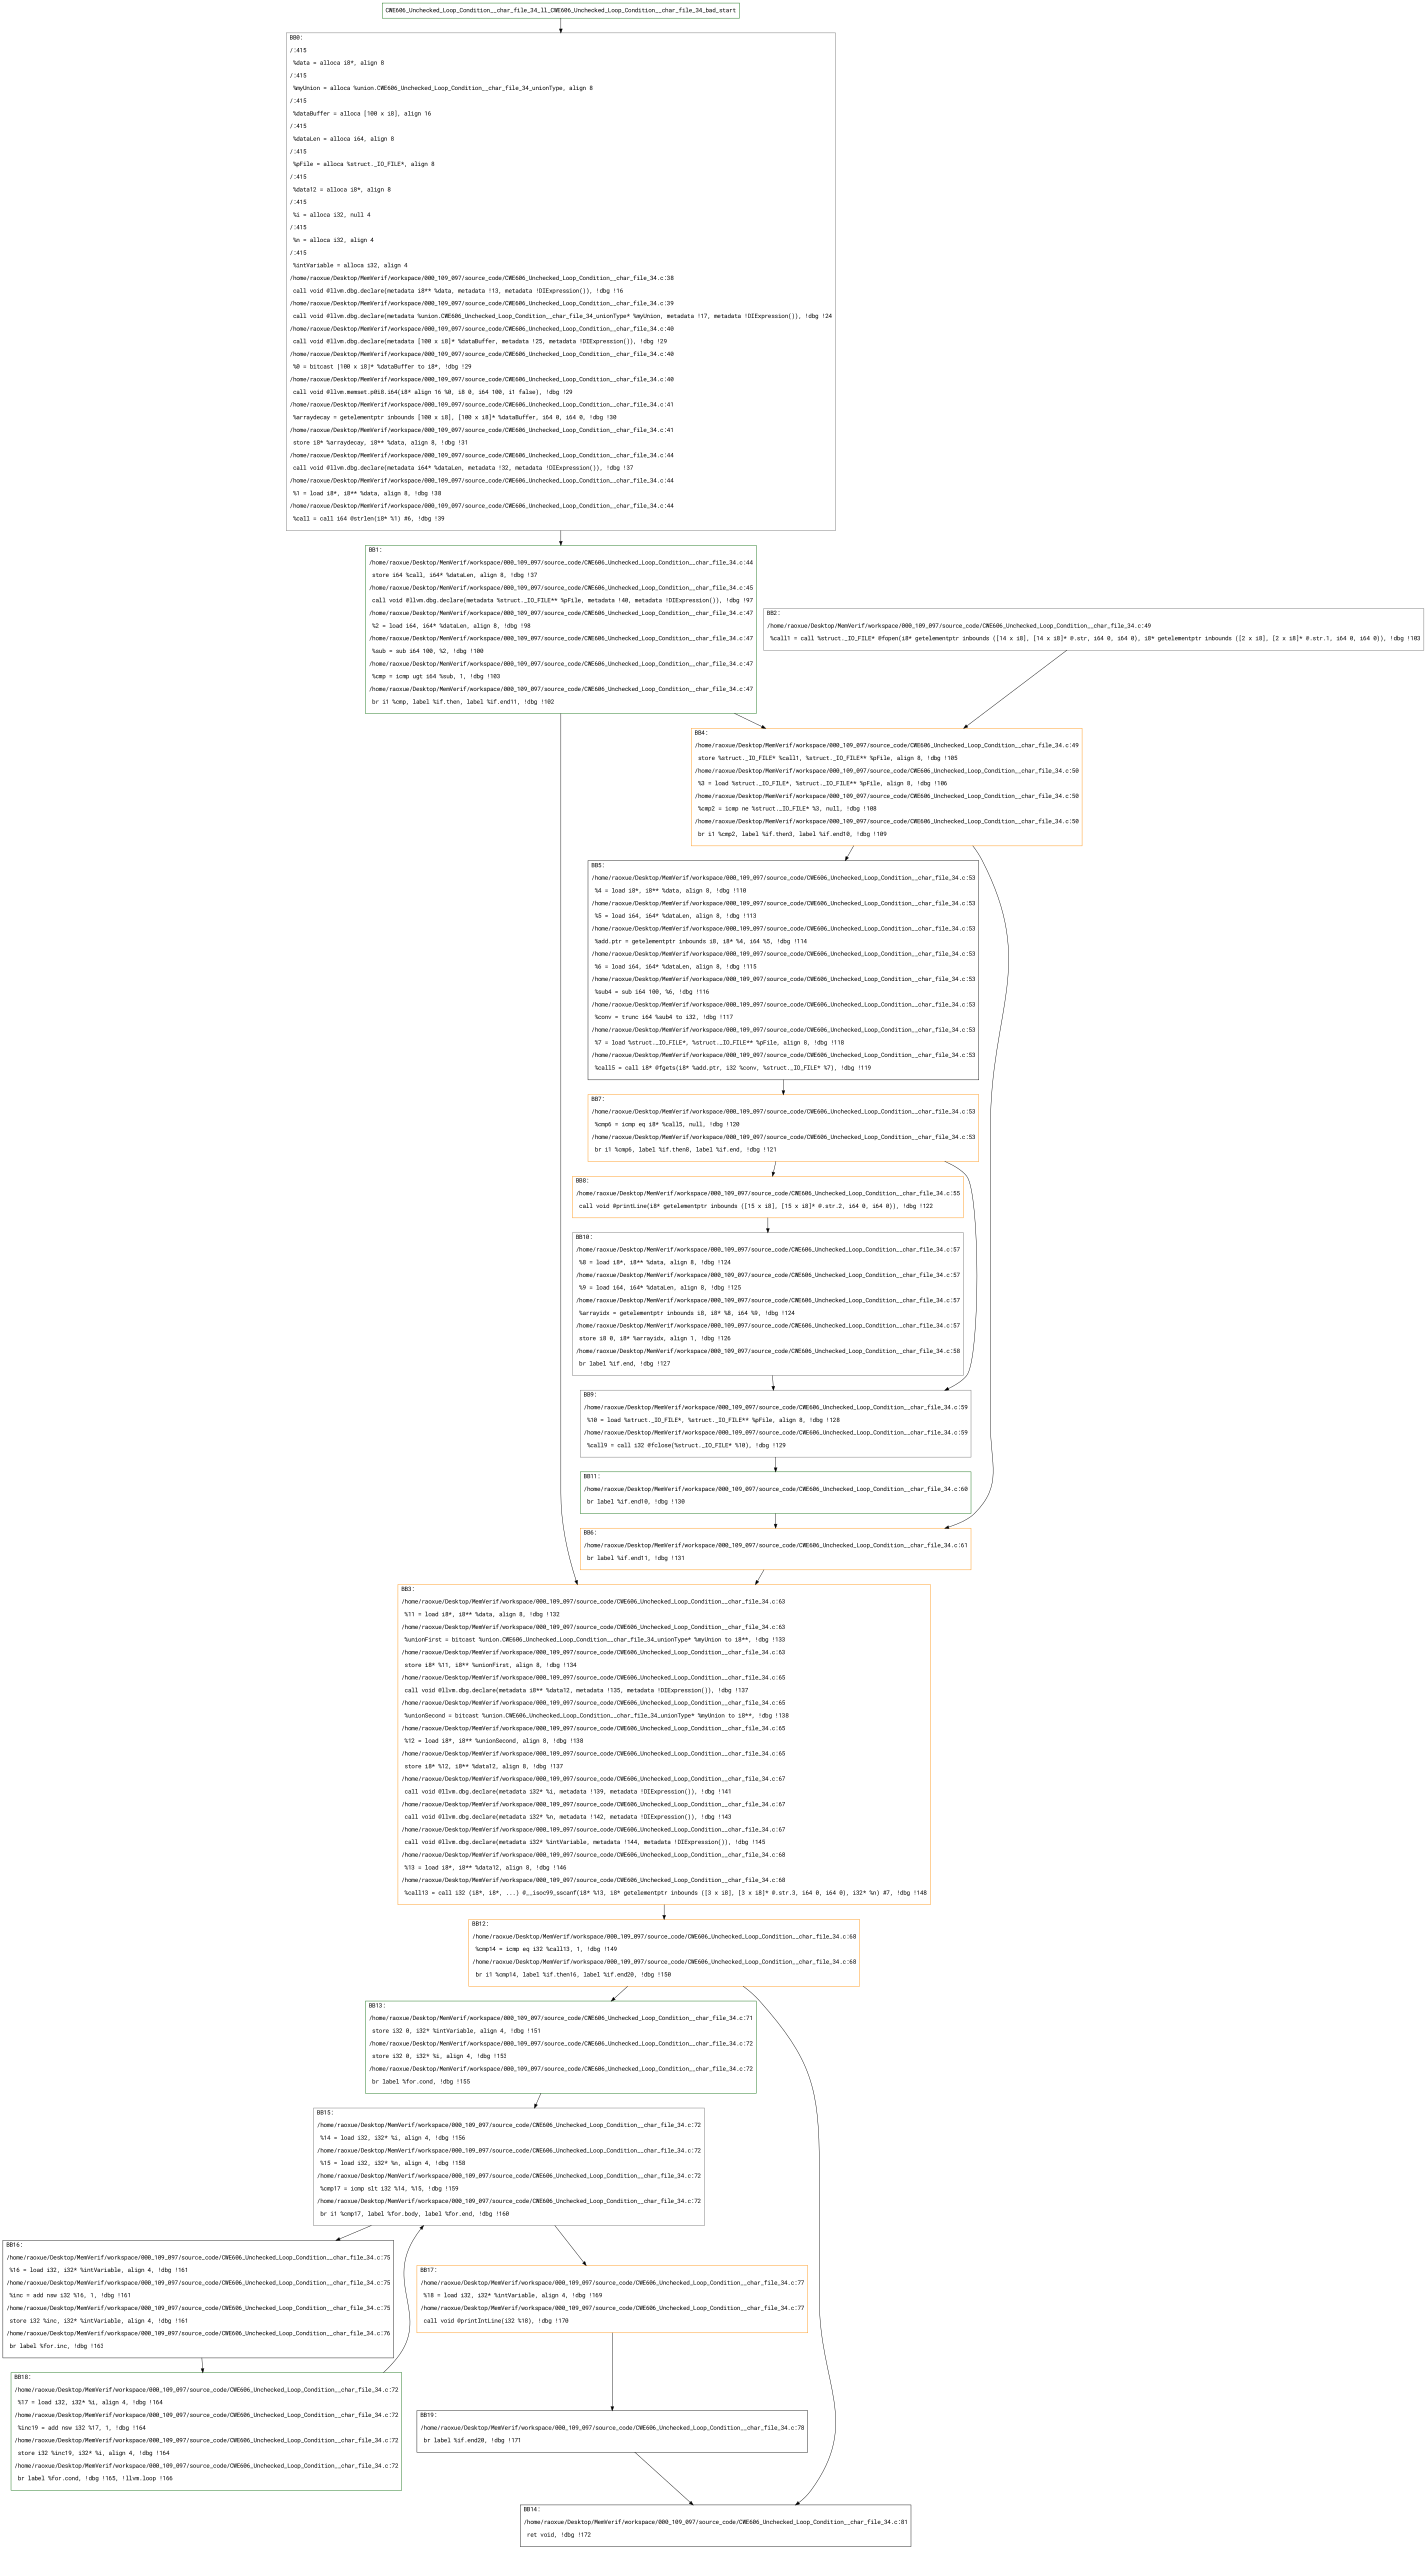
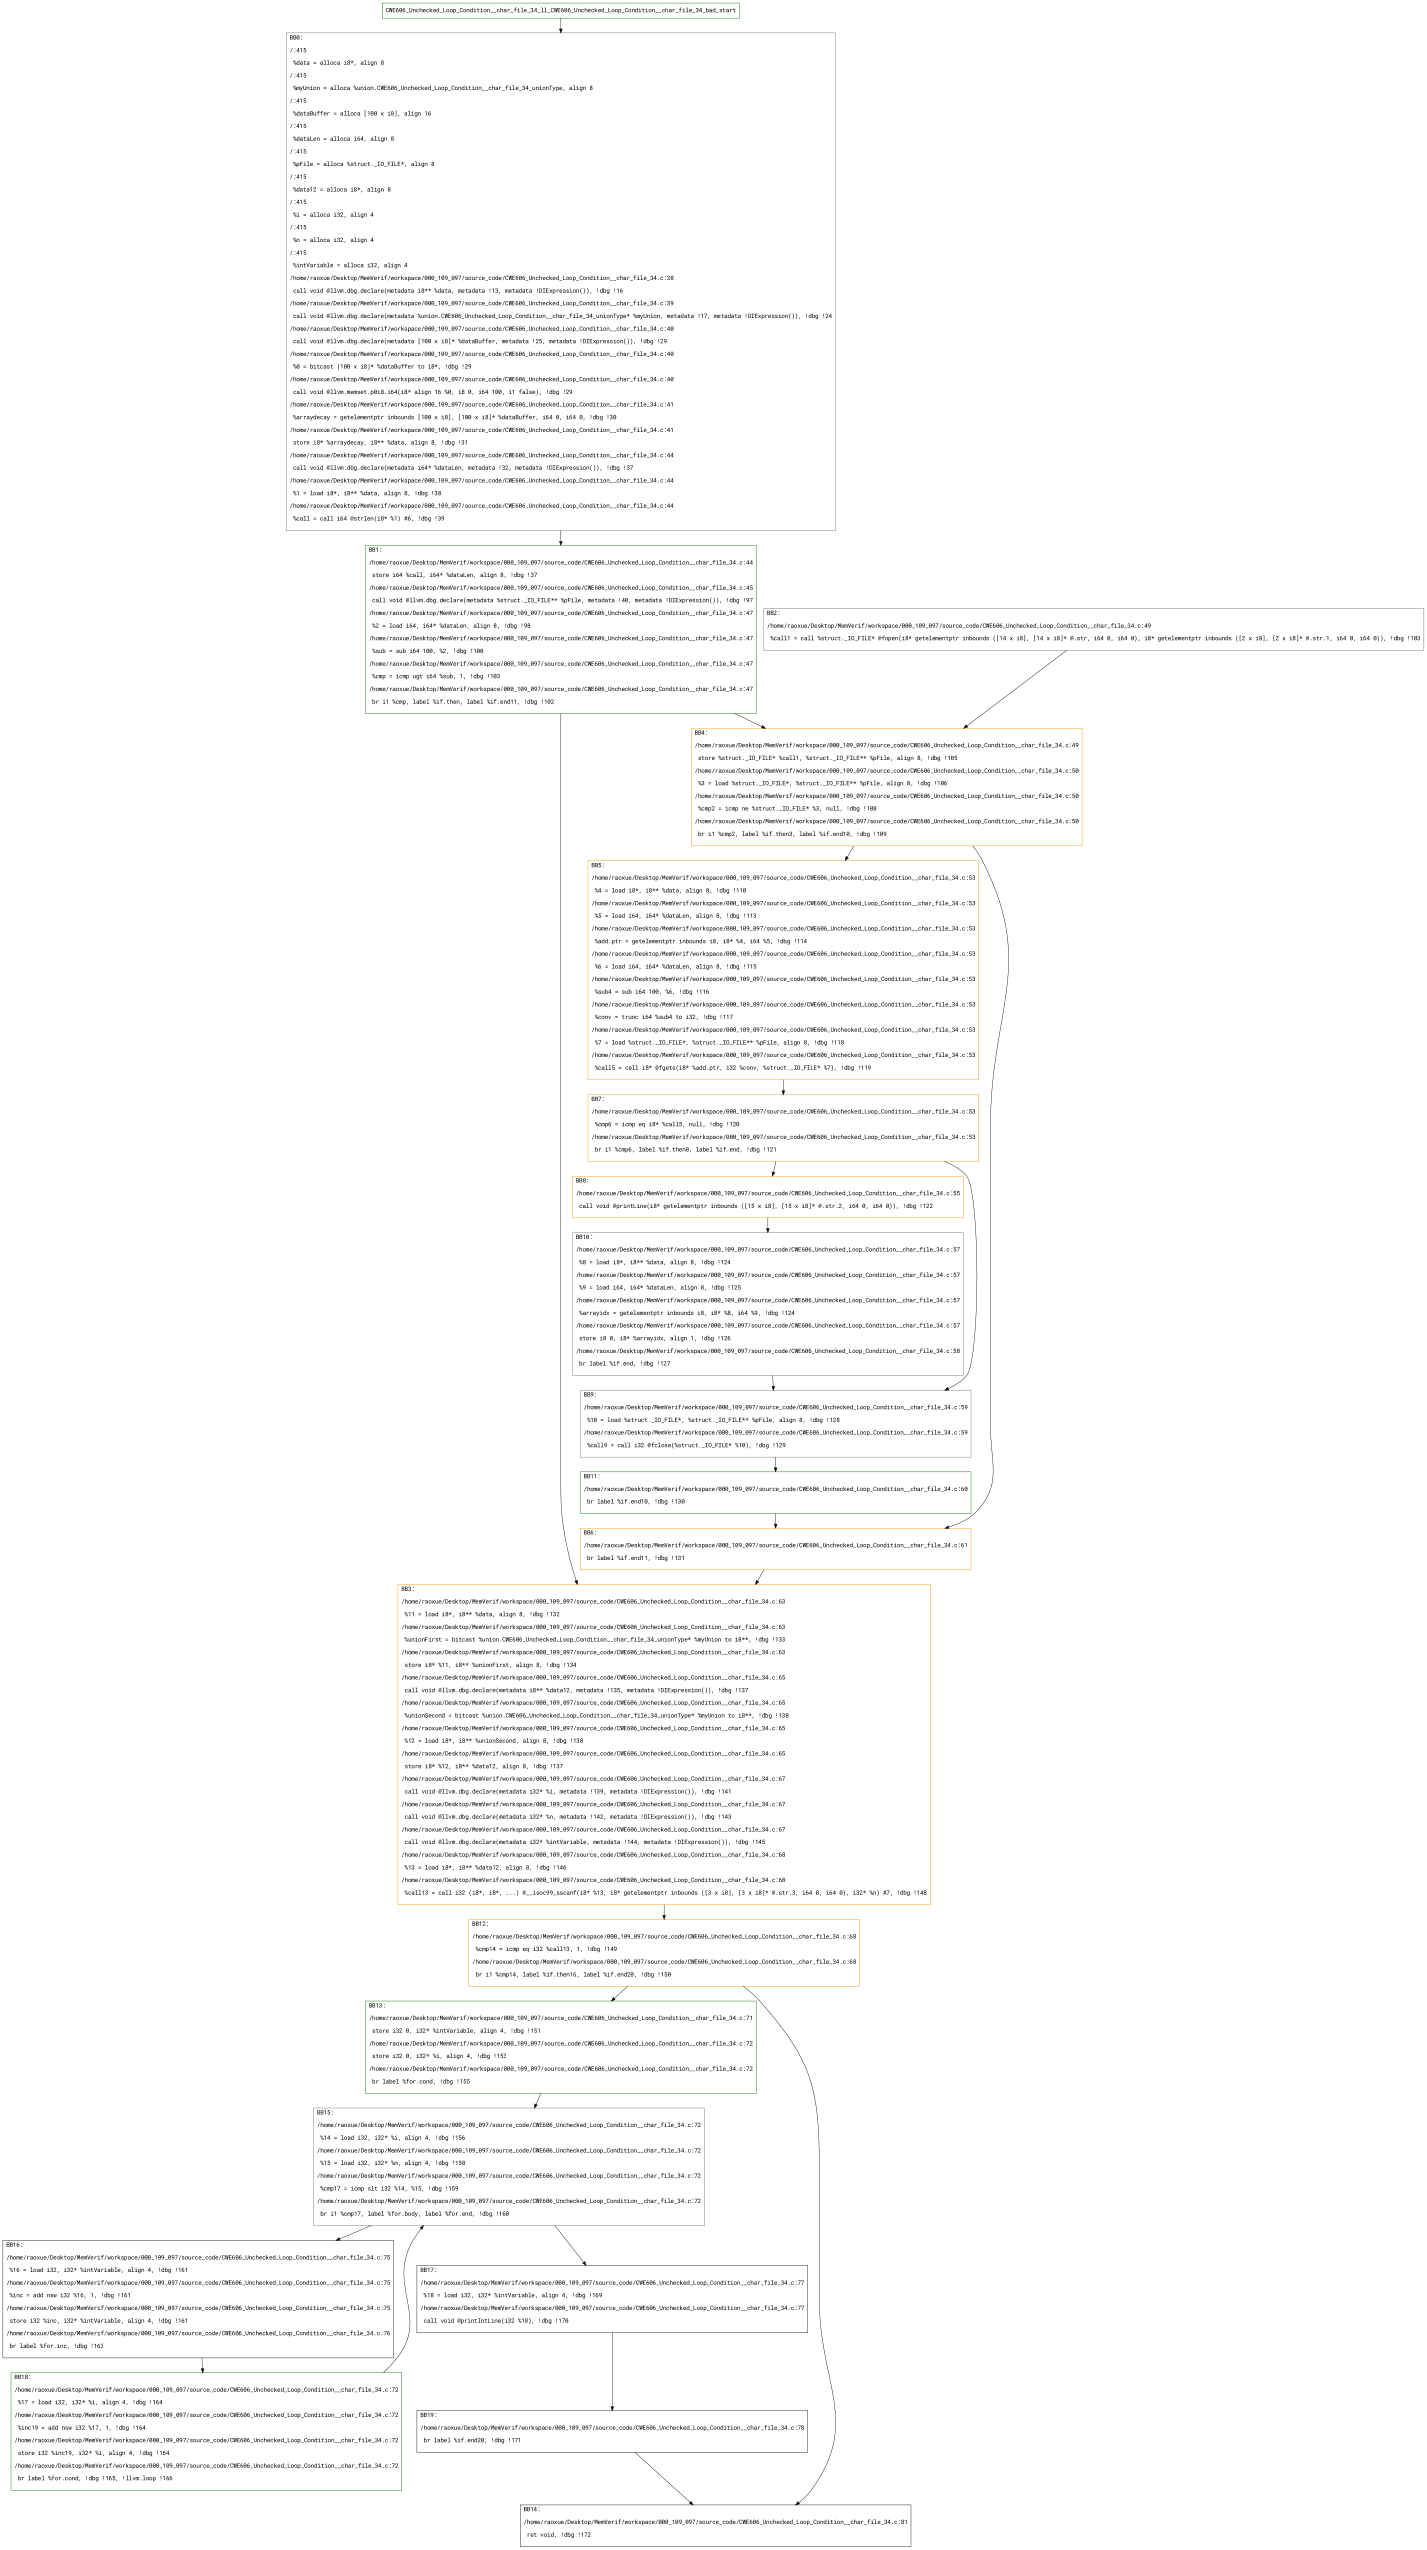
(330, 215) -> (332, 215)
(783, 970) -> (783, 970)
(612, 2299) -> (612, 2299)
